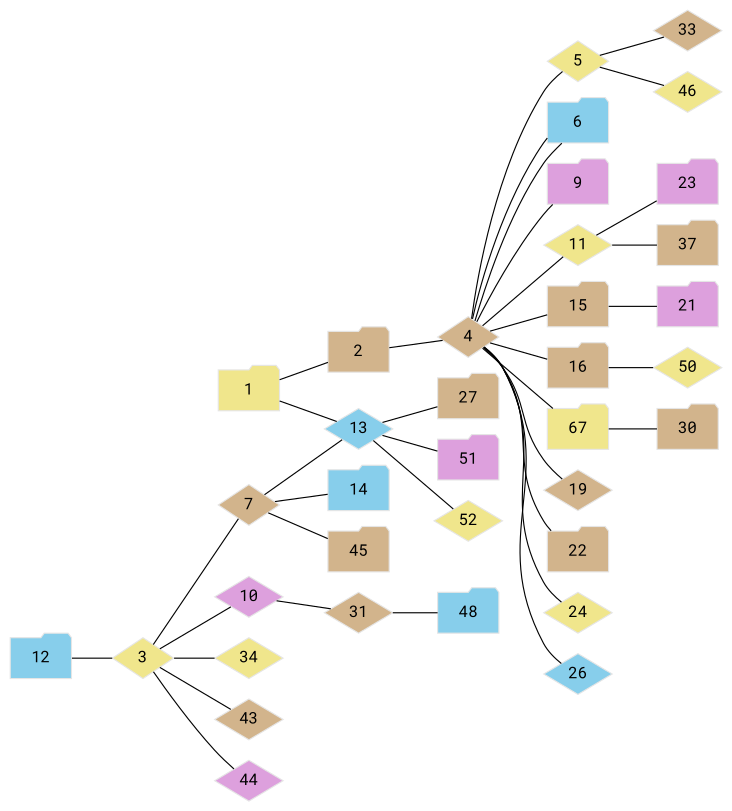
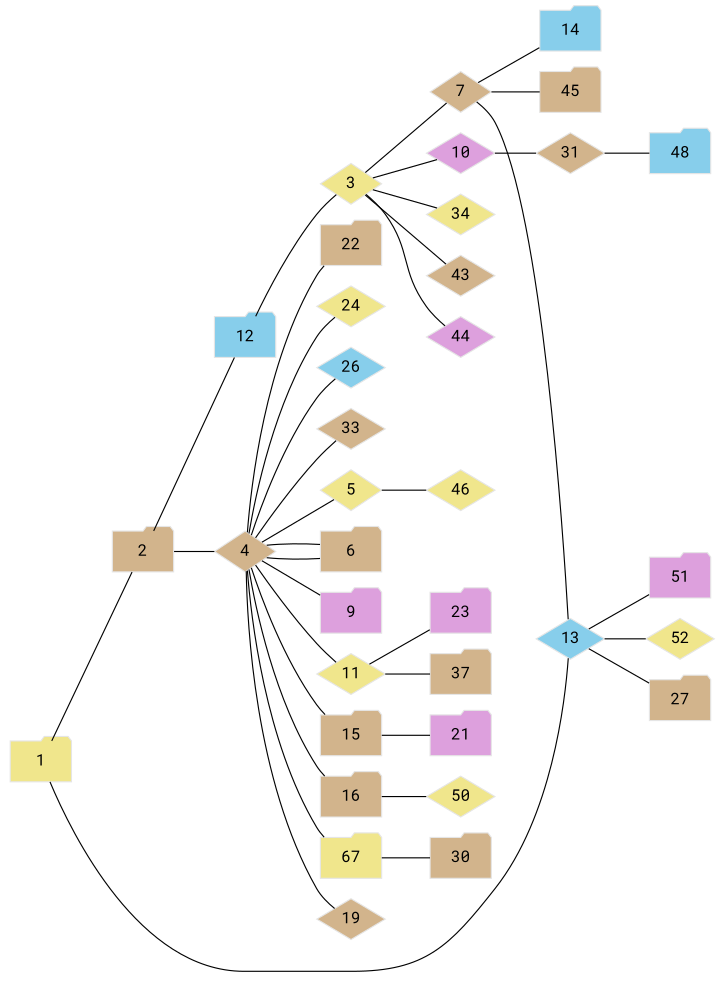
(632, 46) -> (293, 487)
(578, 123) -> (351, 551)
none -> (194, 444)
